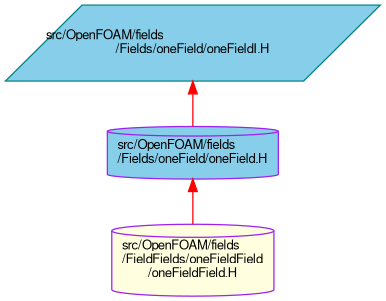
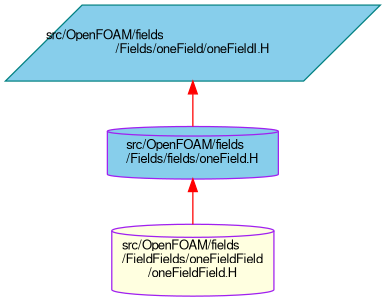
(193, 153) -> (193, 153)
